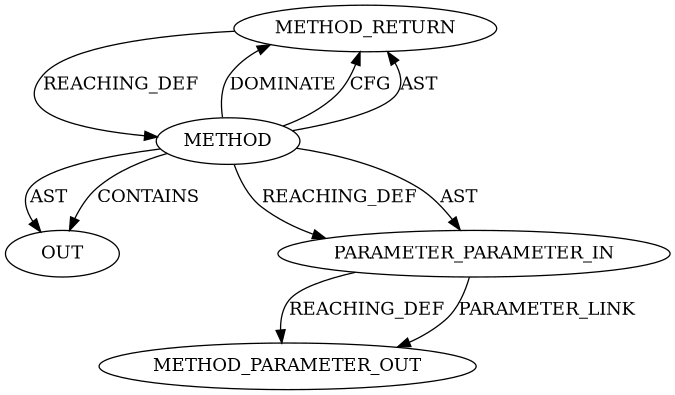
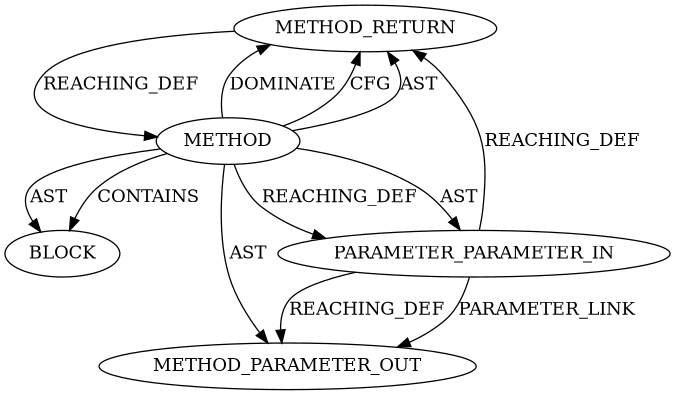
none -> (480, 135)
none -> (224, 253)
(62, 254) -> (62, 254)
